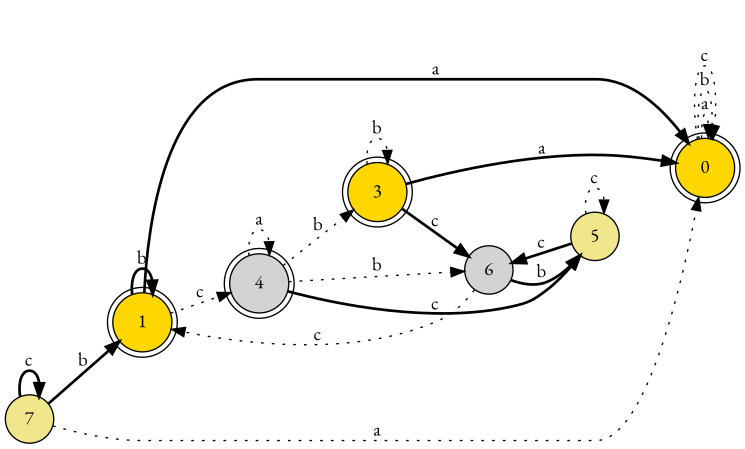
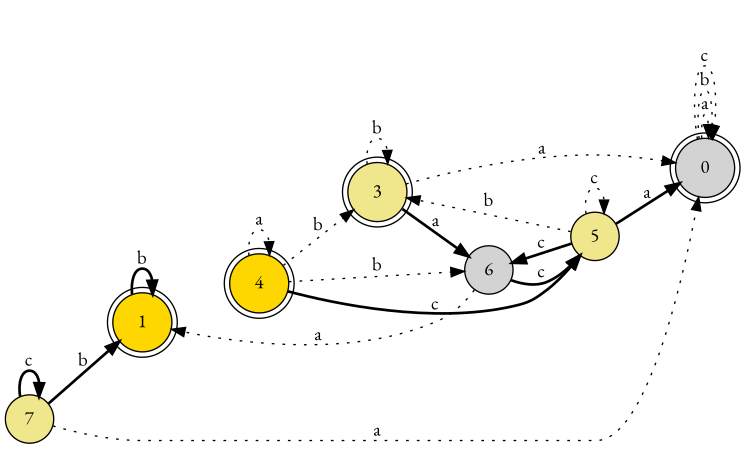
(346, 79) -> (642, 207)
(533, 159) -> (533, 159)
(705, 168) -> (705, 168)
(377, 192) -> (377, 192)
none -> (495, 216)
(436, 221) -> (436, 221)
(542, 272) -> (542, 272)
(259, 283) -> (259, 283)
(194, 305) -> none
(318, 335) -> (318, 335)
